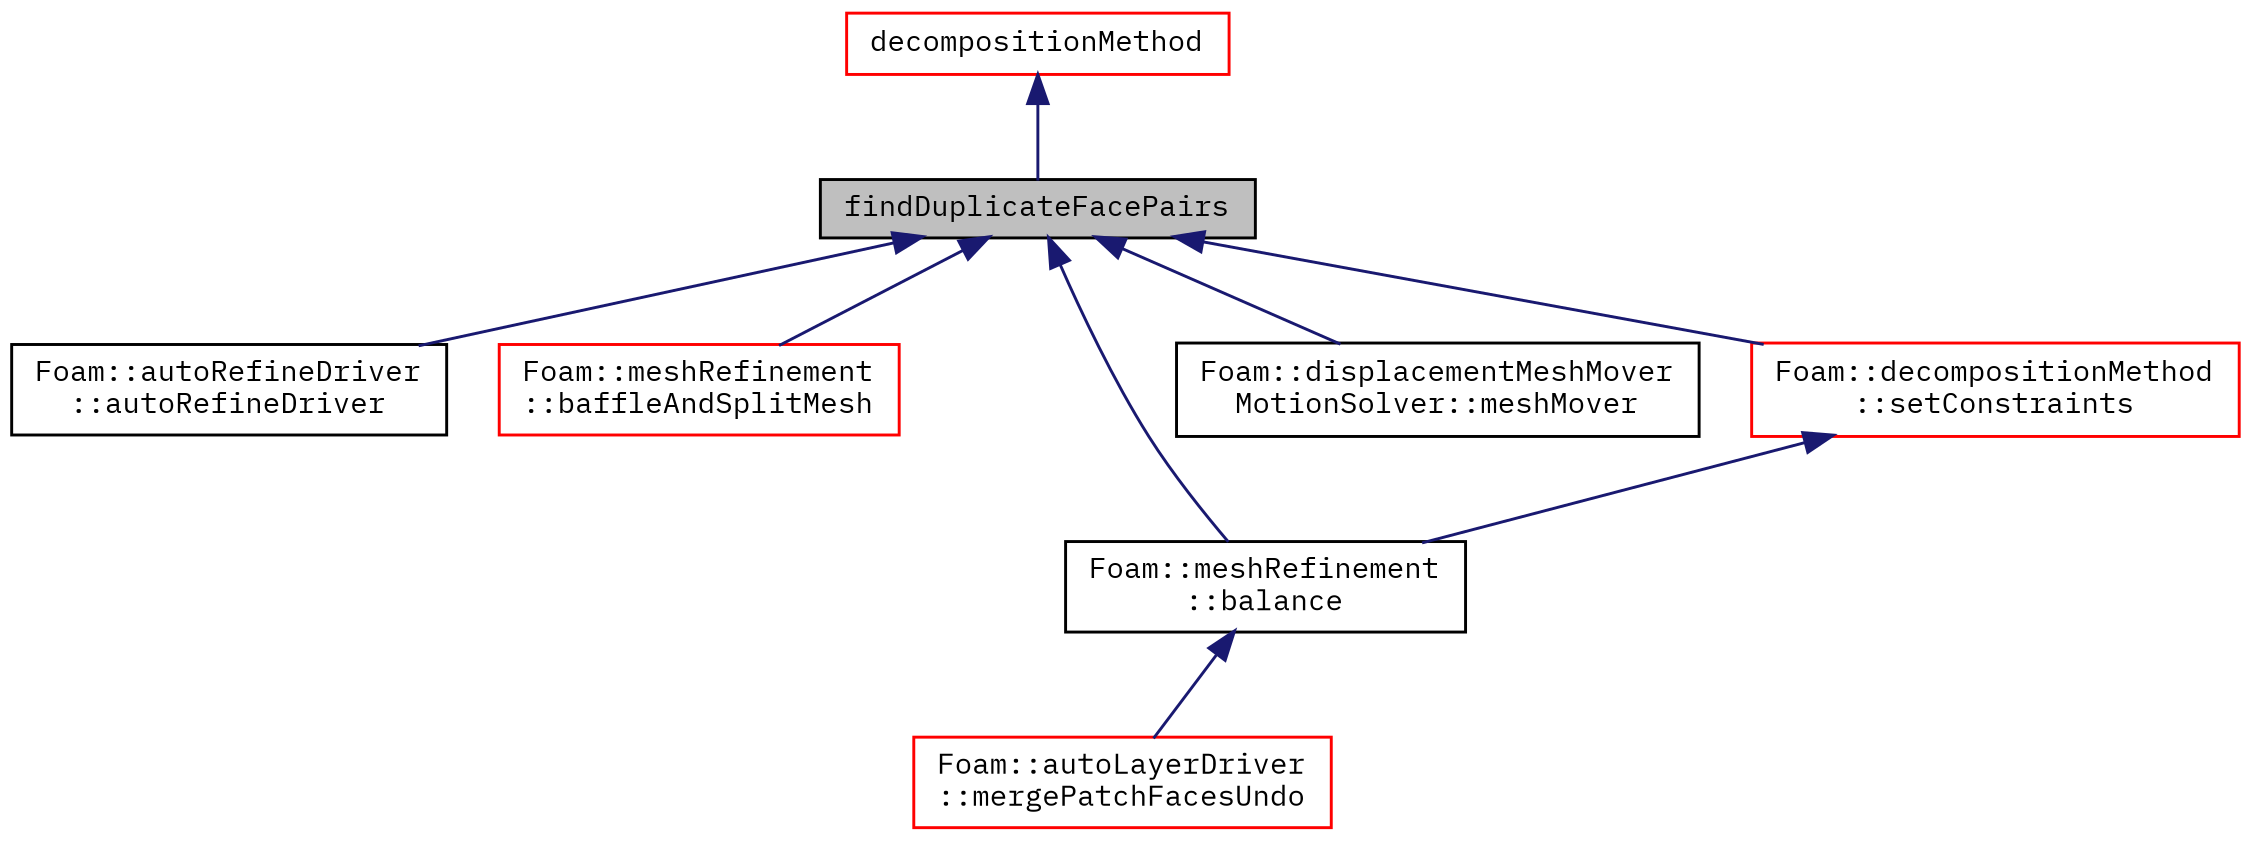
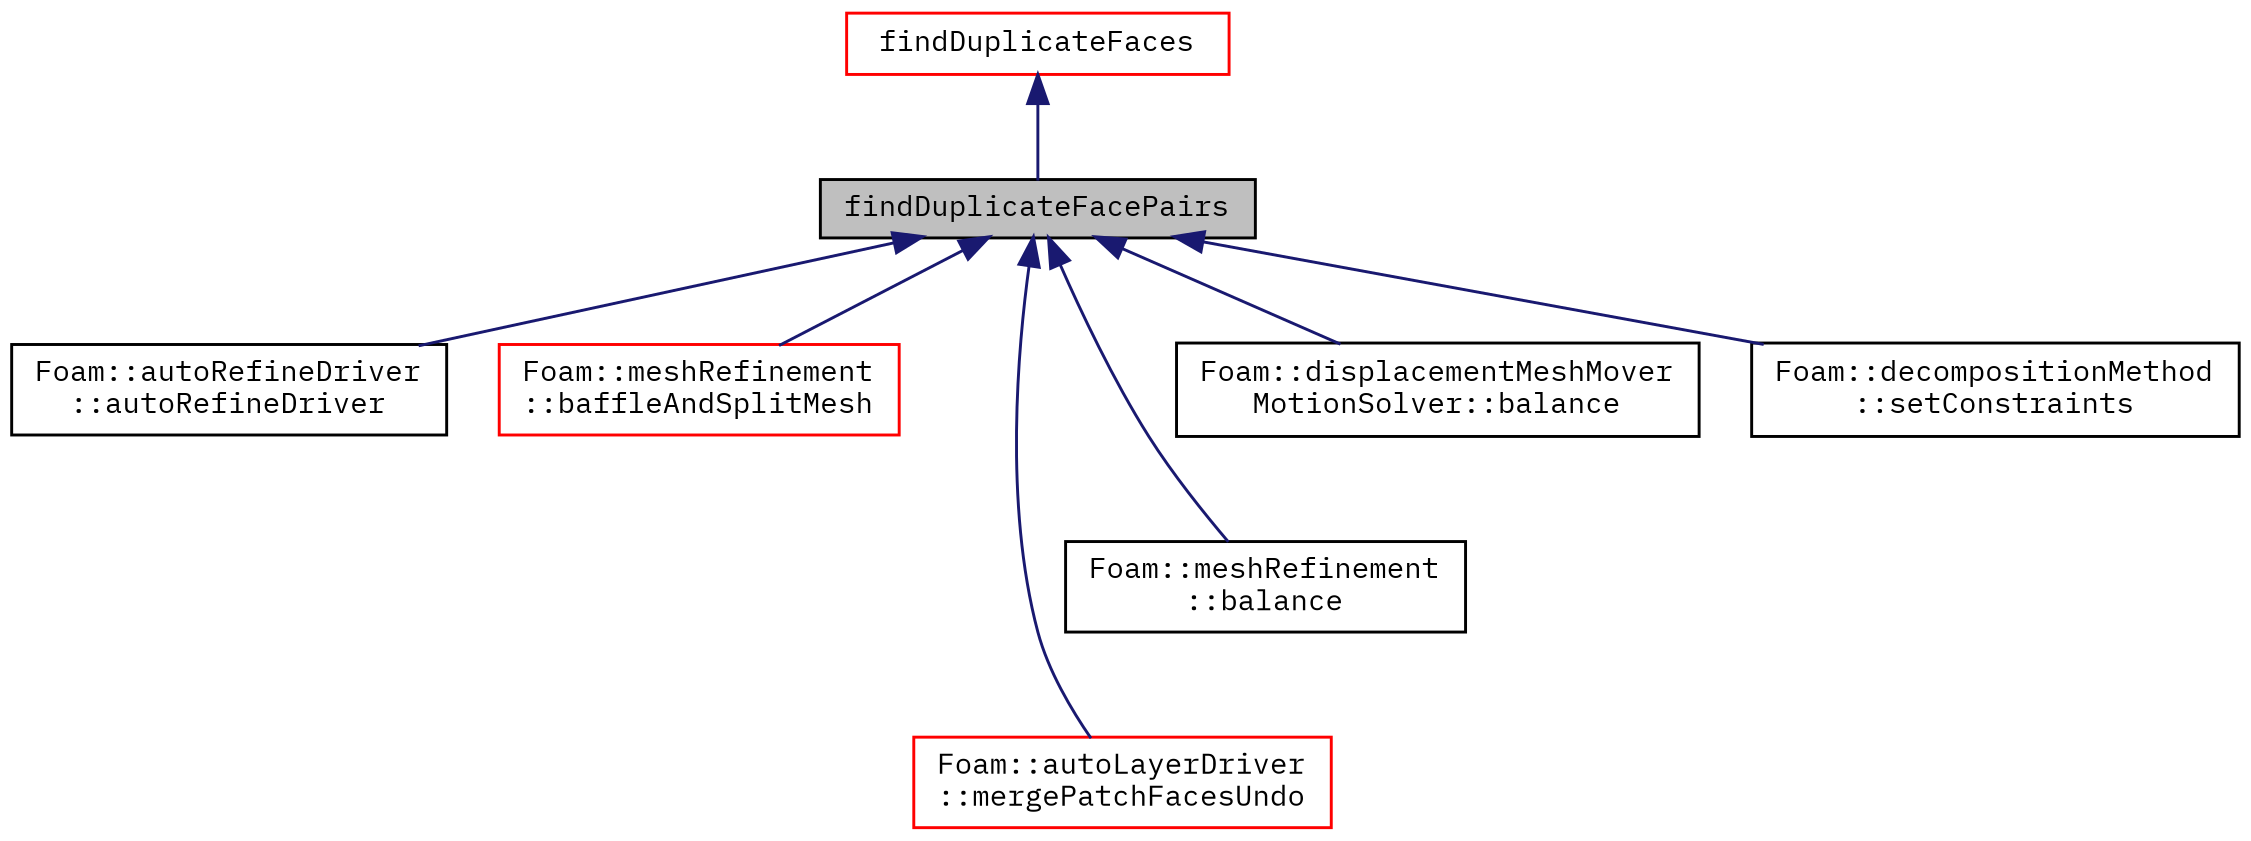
(1038, 44) -> (1038, 44)
(1438, 390) -> (1438, 390)
(1995, 390) -> (1995, 390)
(1613, 493) -> none
(1185, 697) -> (1019, 509)
